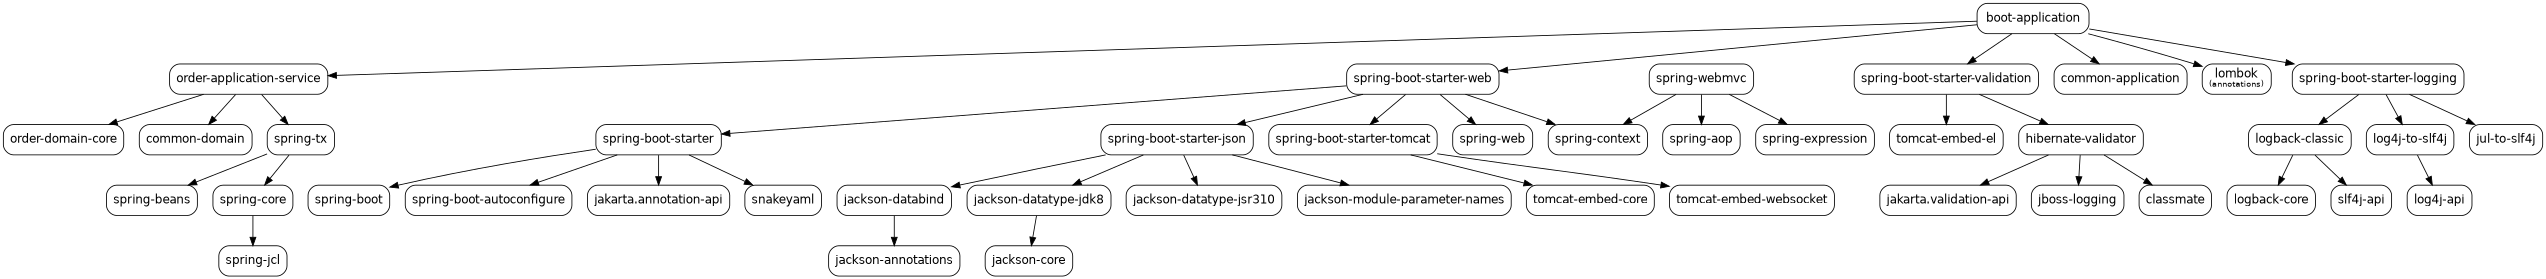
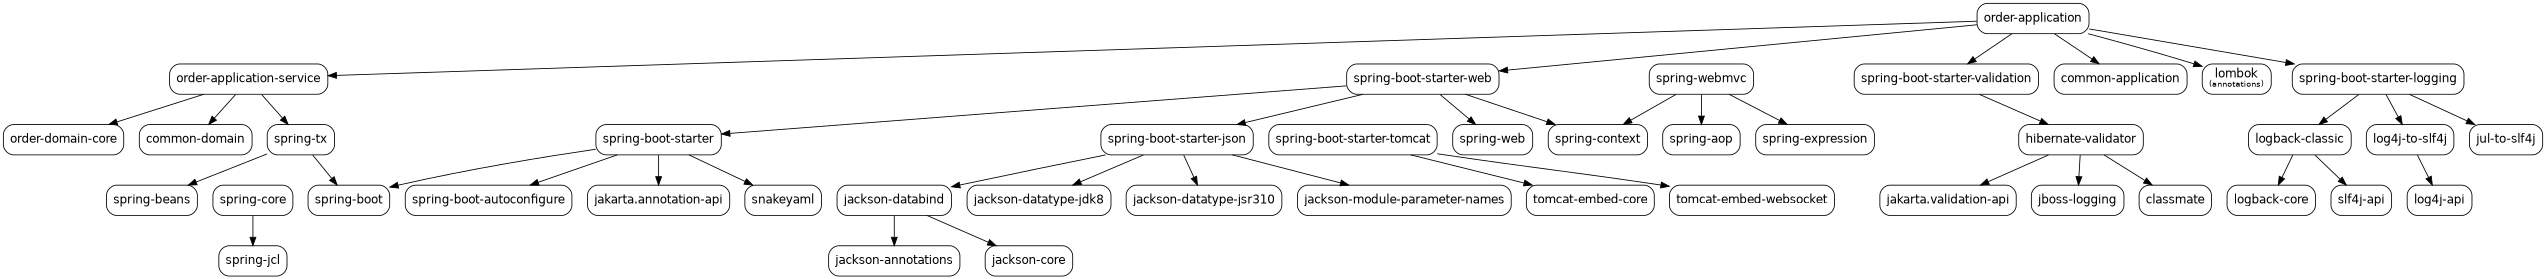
(2033, 19) -> (2033, 19)
(1391, 107) -> none
(1946, 140) -> none
(279, 167) -> (322, 167)
(1035, 226) -> (958, 229)
